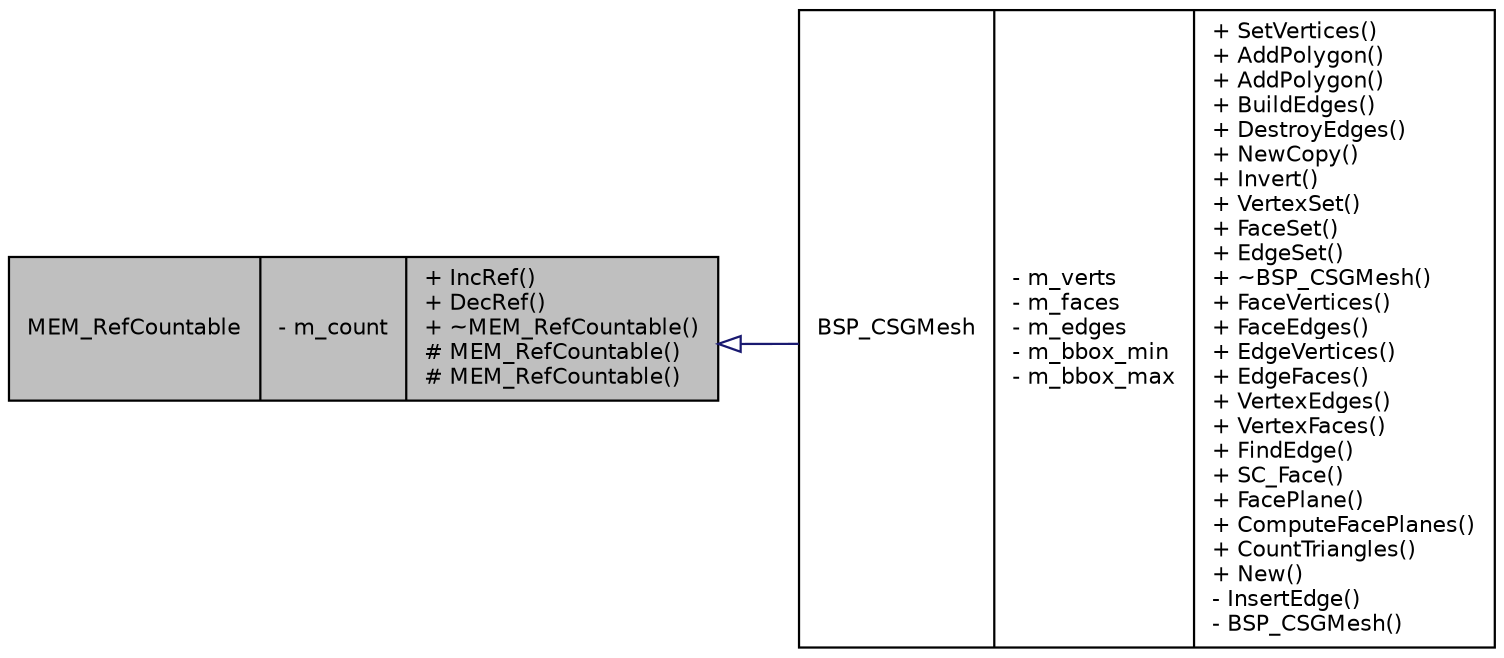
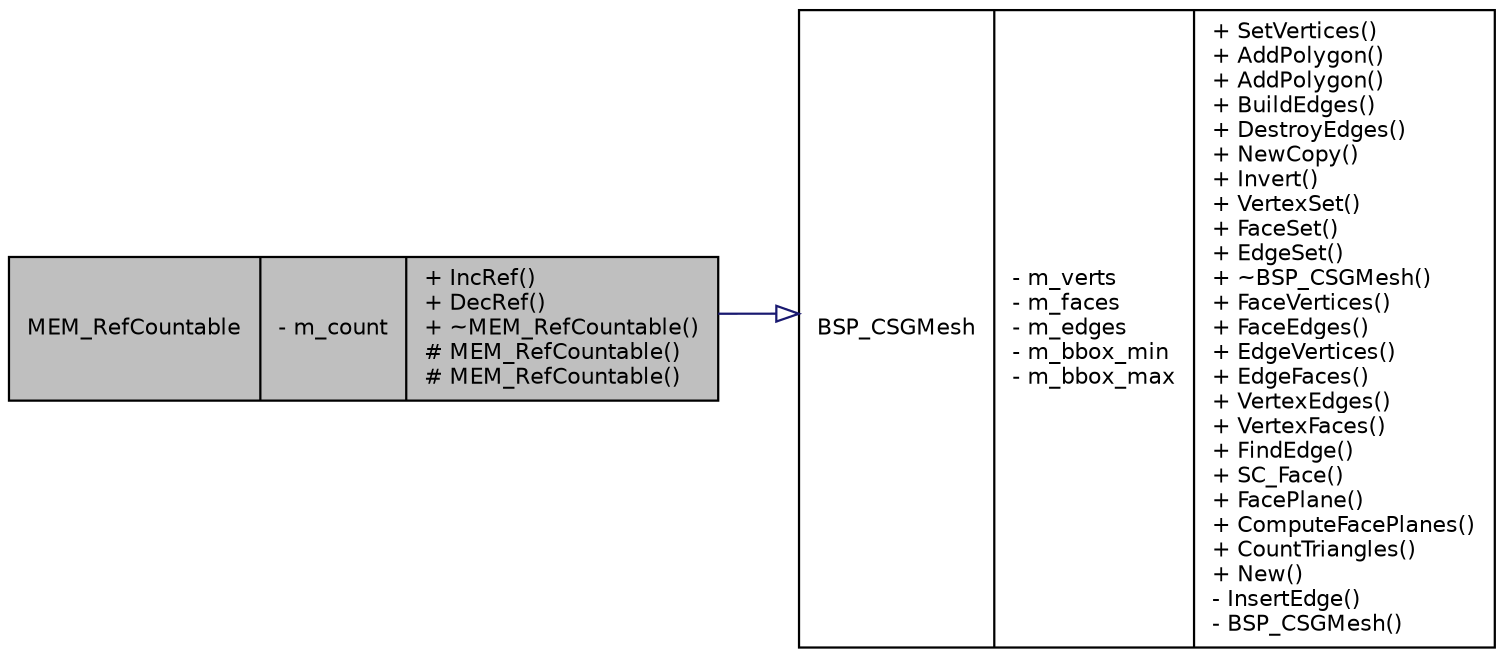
(770, 344) -> (747, 314)
